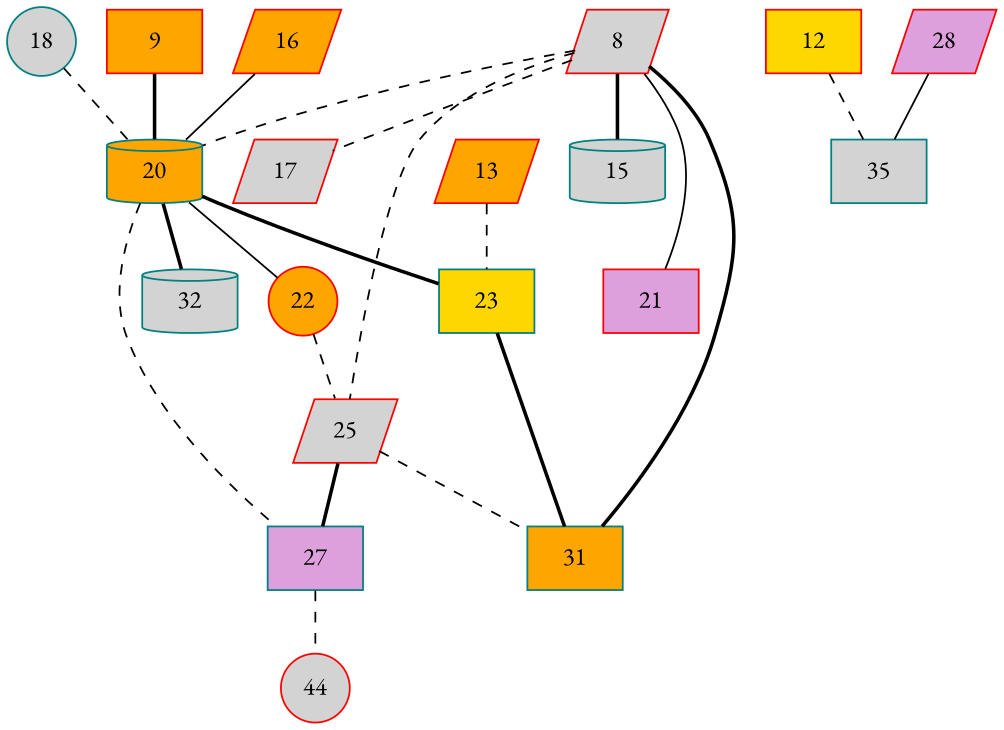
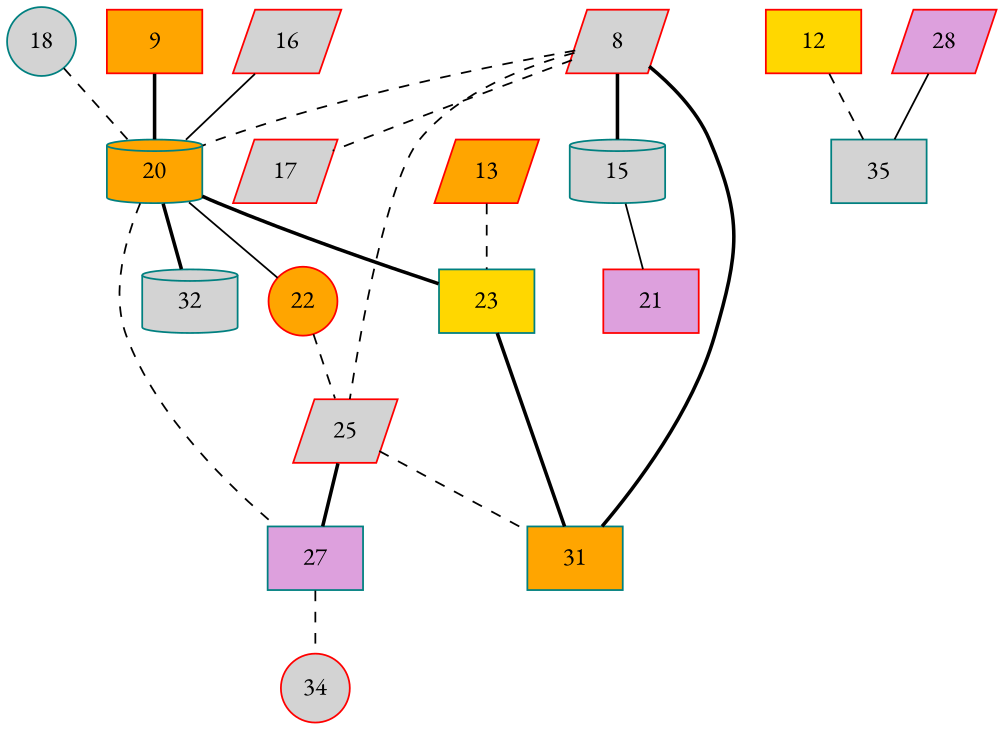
(287, 42) -> (287, 42)
(686, 168) -> (634, 236)
(315, 688) -> (315, 688)
